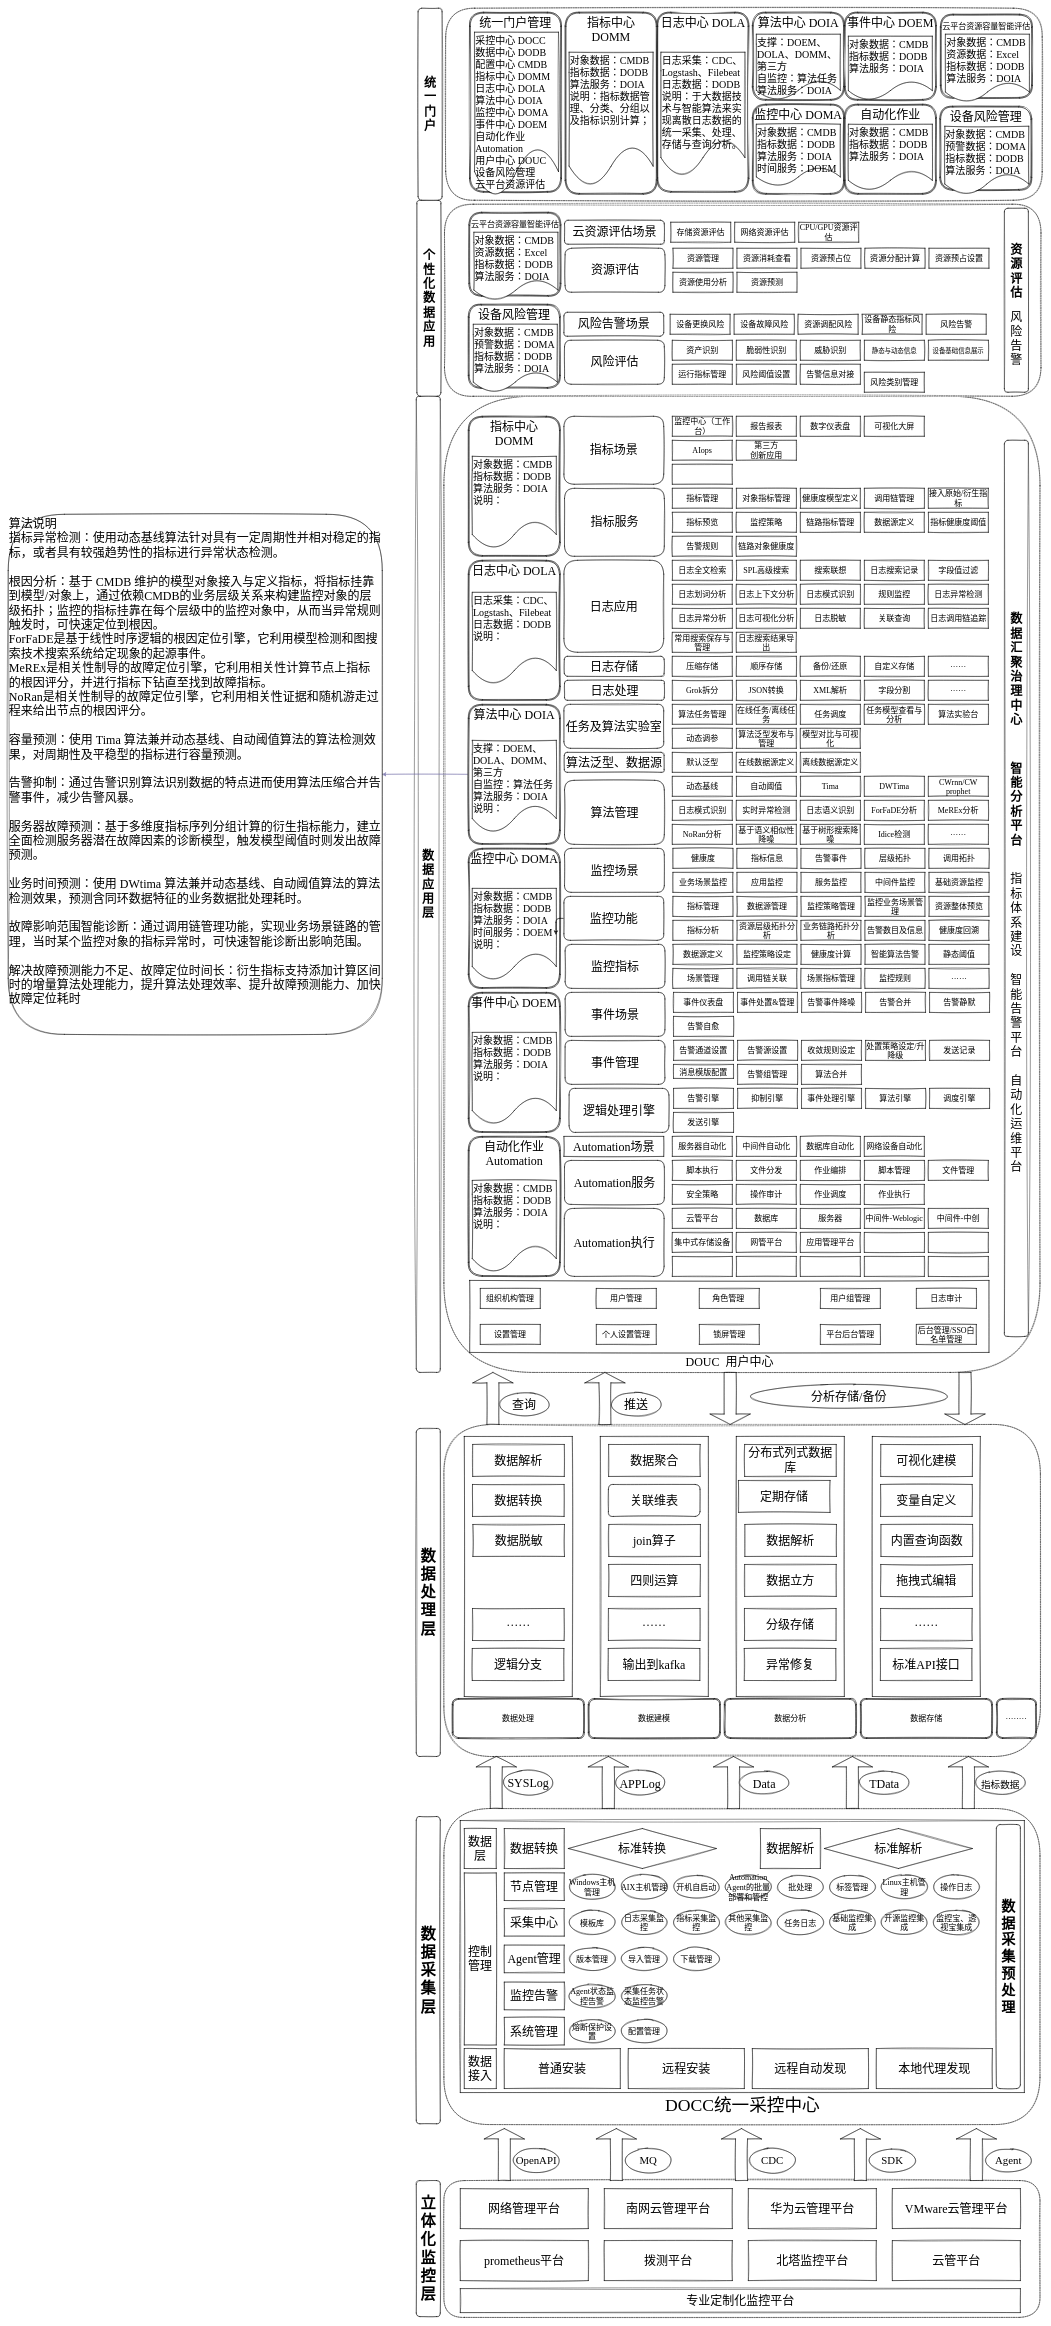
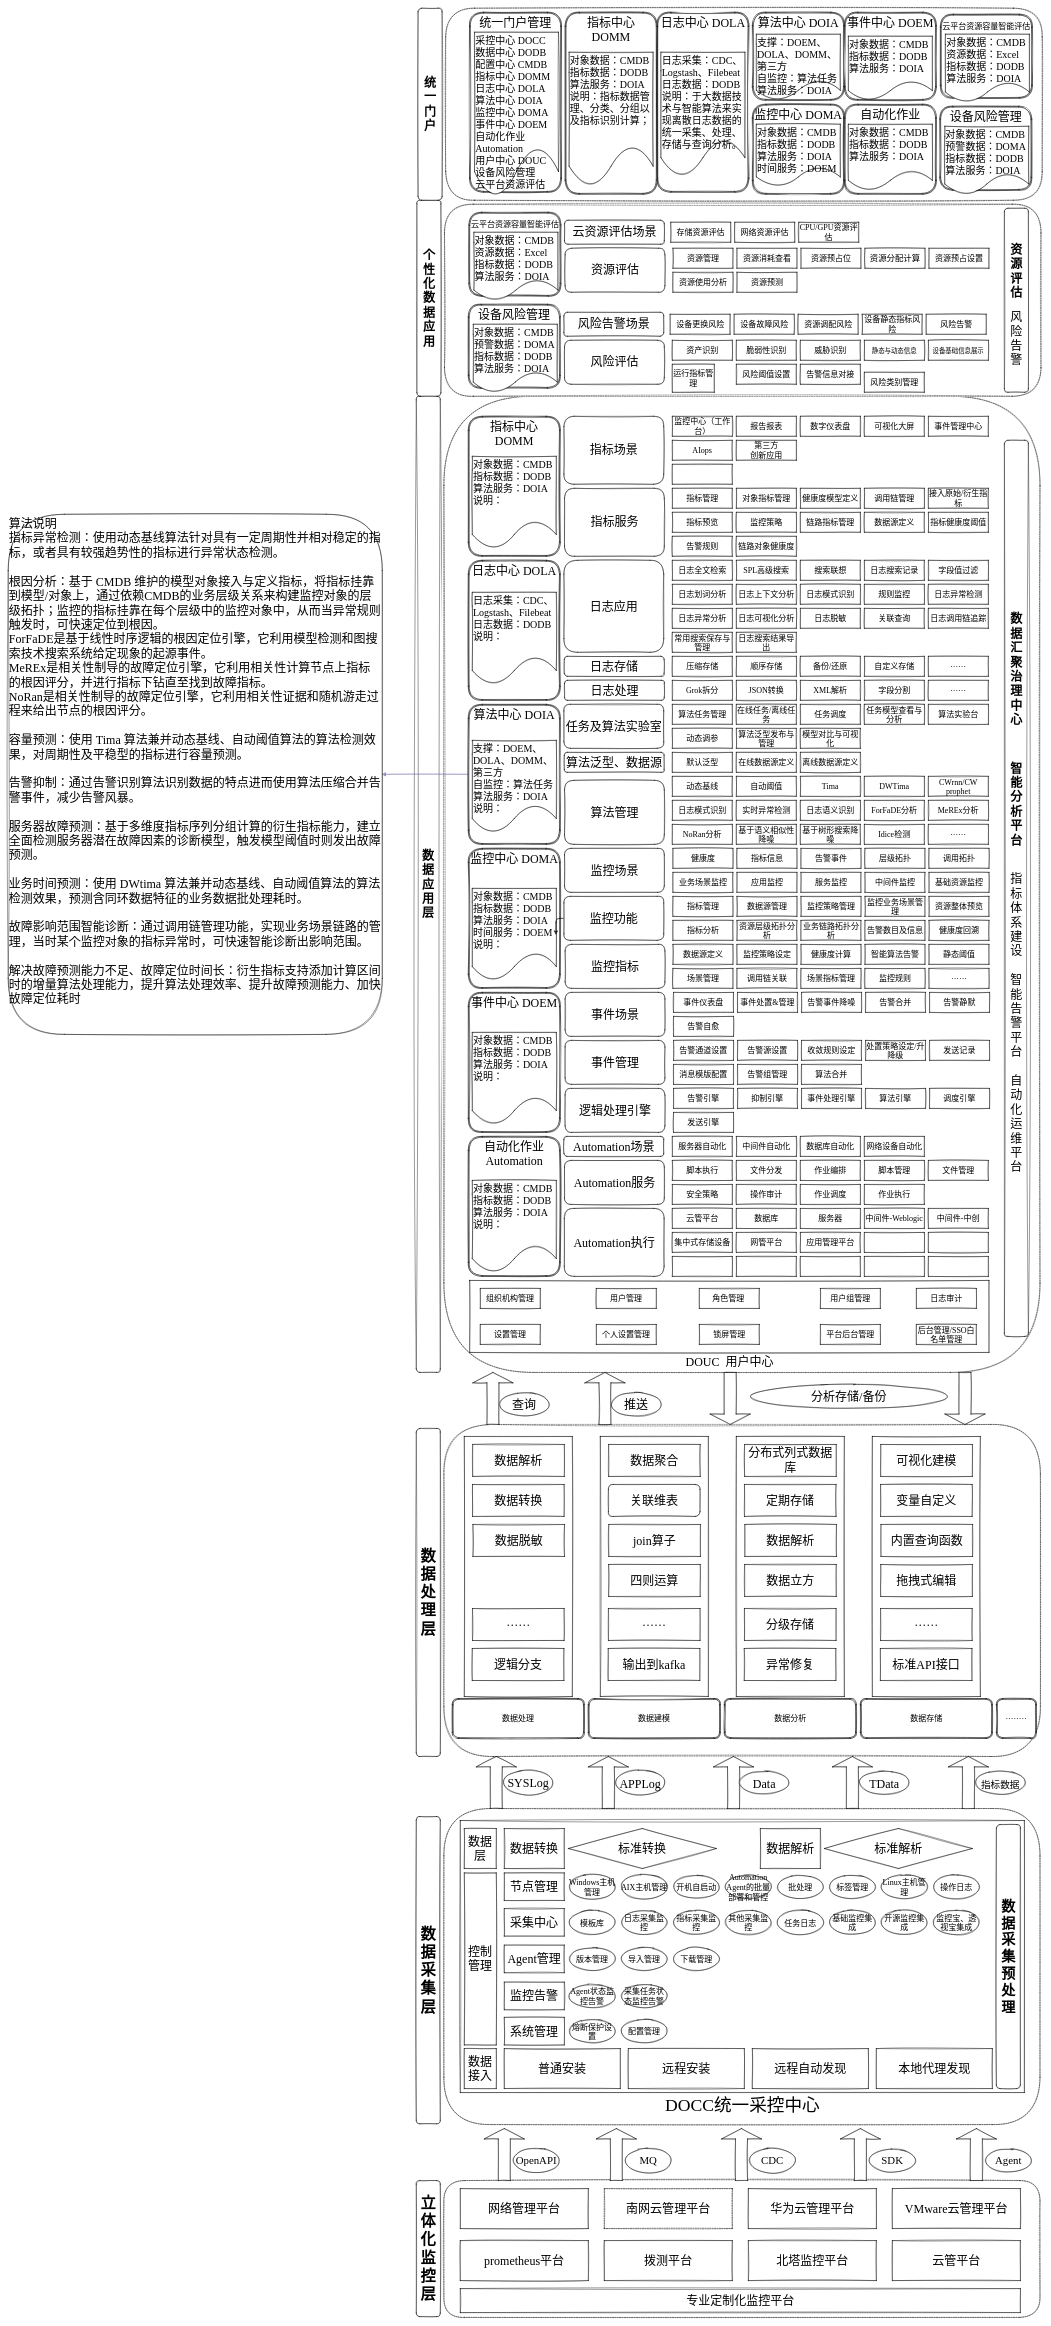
(702, 374) -> (693, 378)
none -> (958, 426)
(703, 1071) -> (703, 1074)
(619, 1110) -> (615, 1110)
(614, 1146) -> (614, 1146)
(784, 1496) -> (790, 1500)
(668, 2208) -> (668, 2208)
